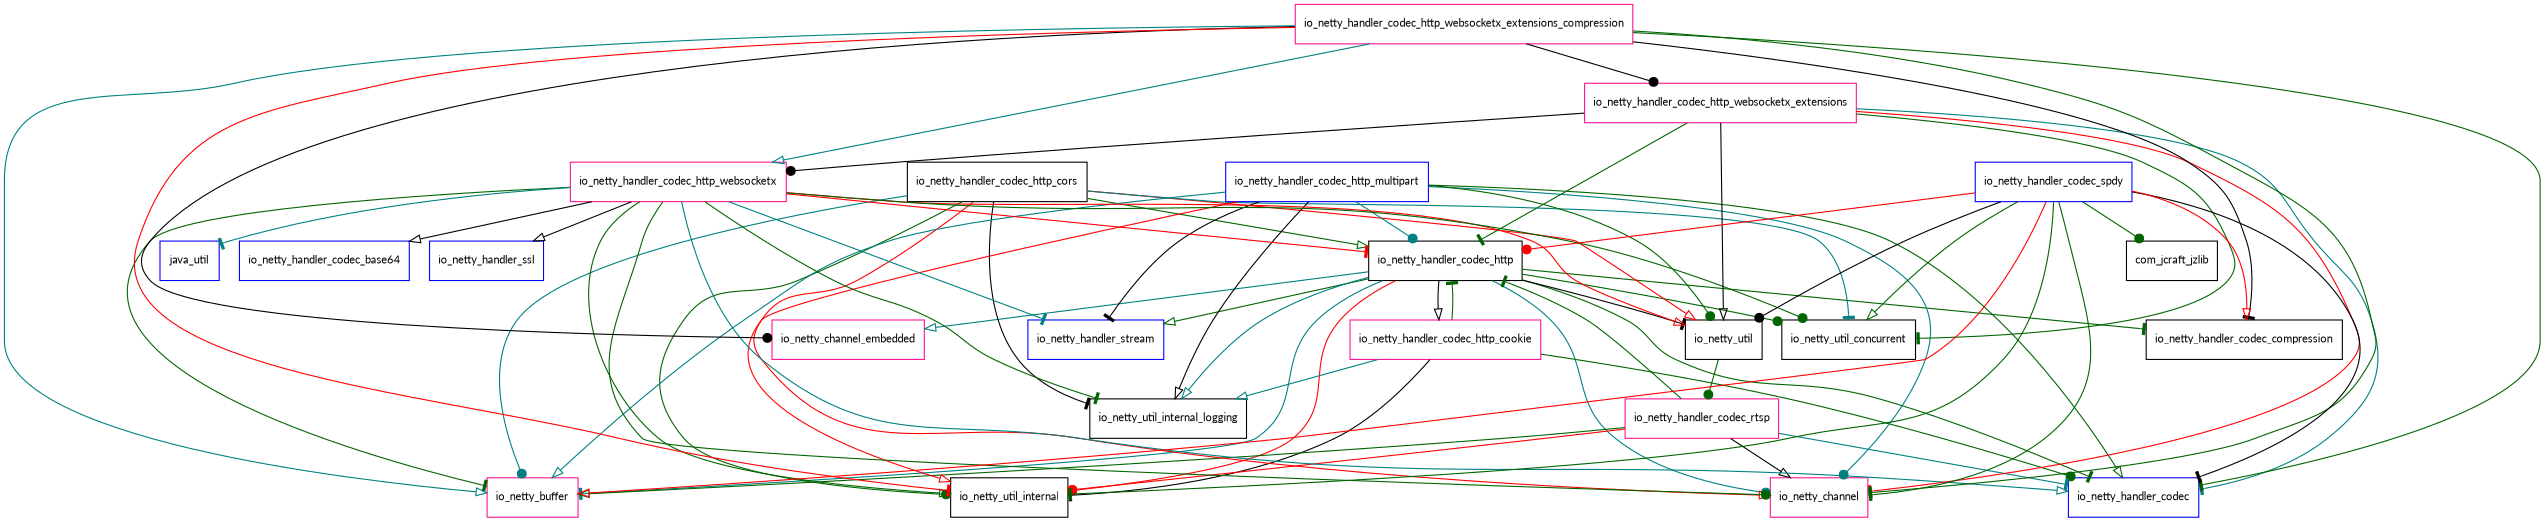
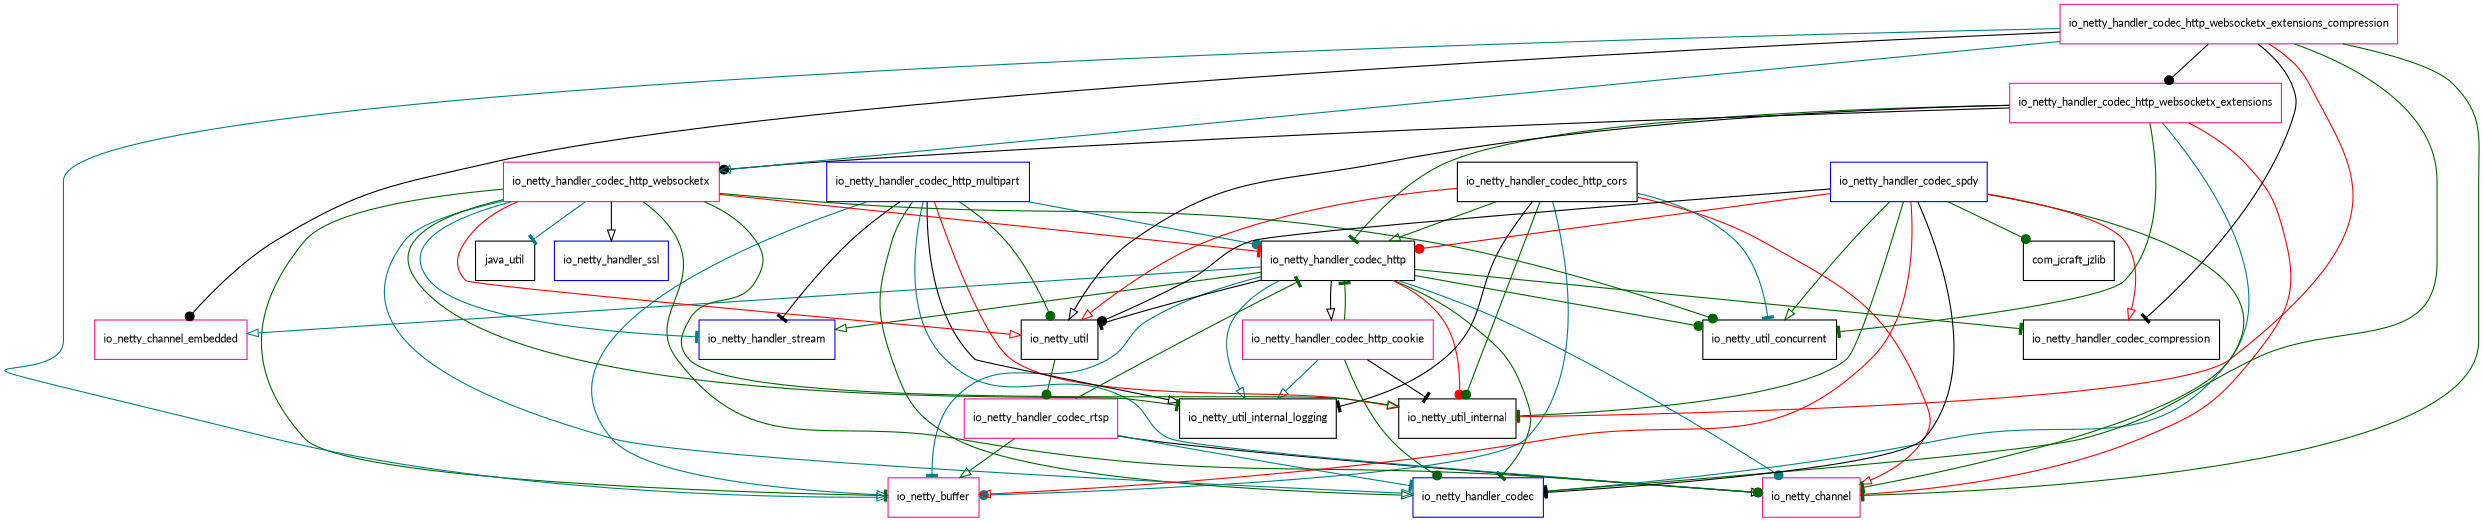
(190, 261) -> (505, 261)
(324, 261) -> none
(1365, 458) -> none
